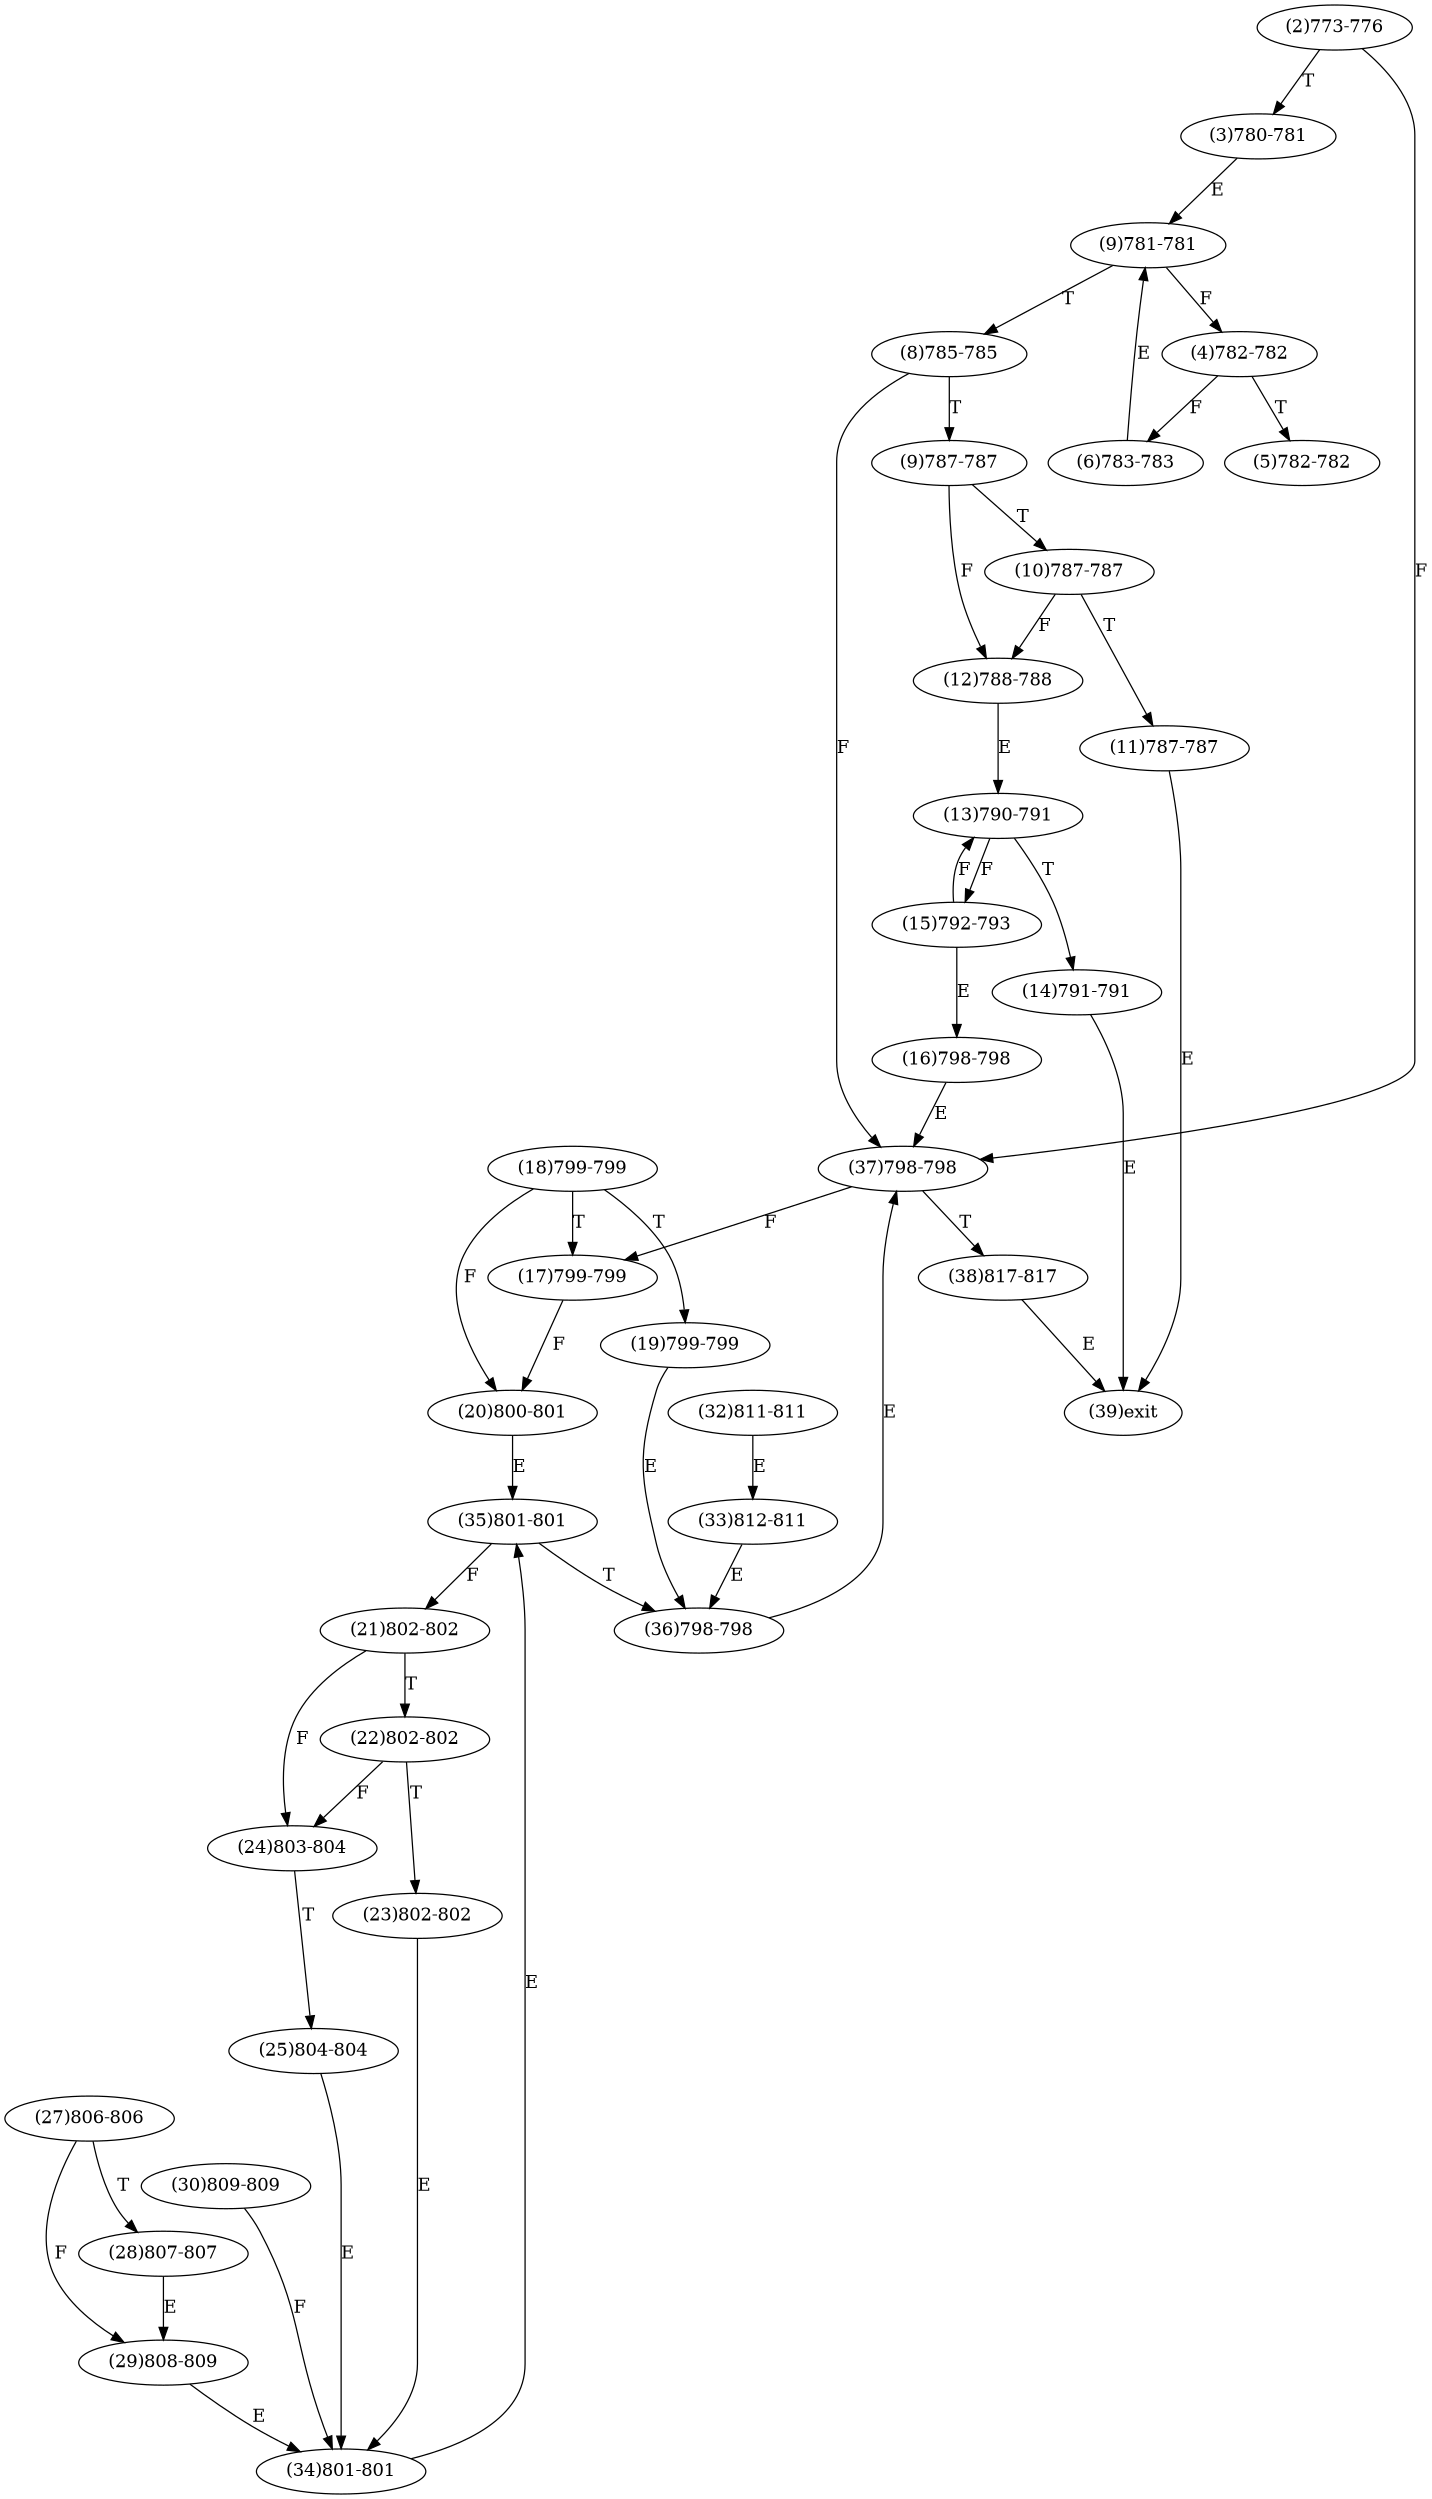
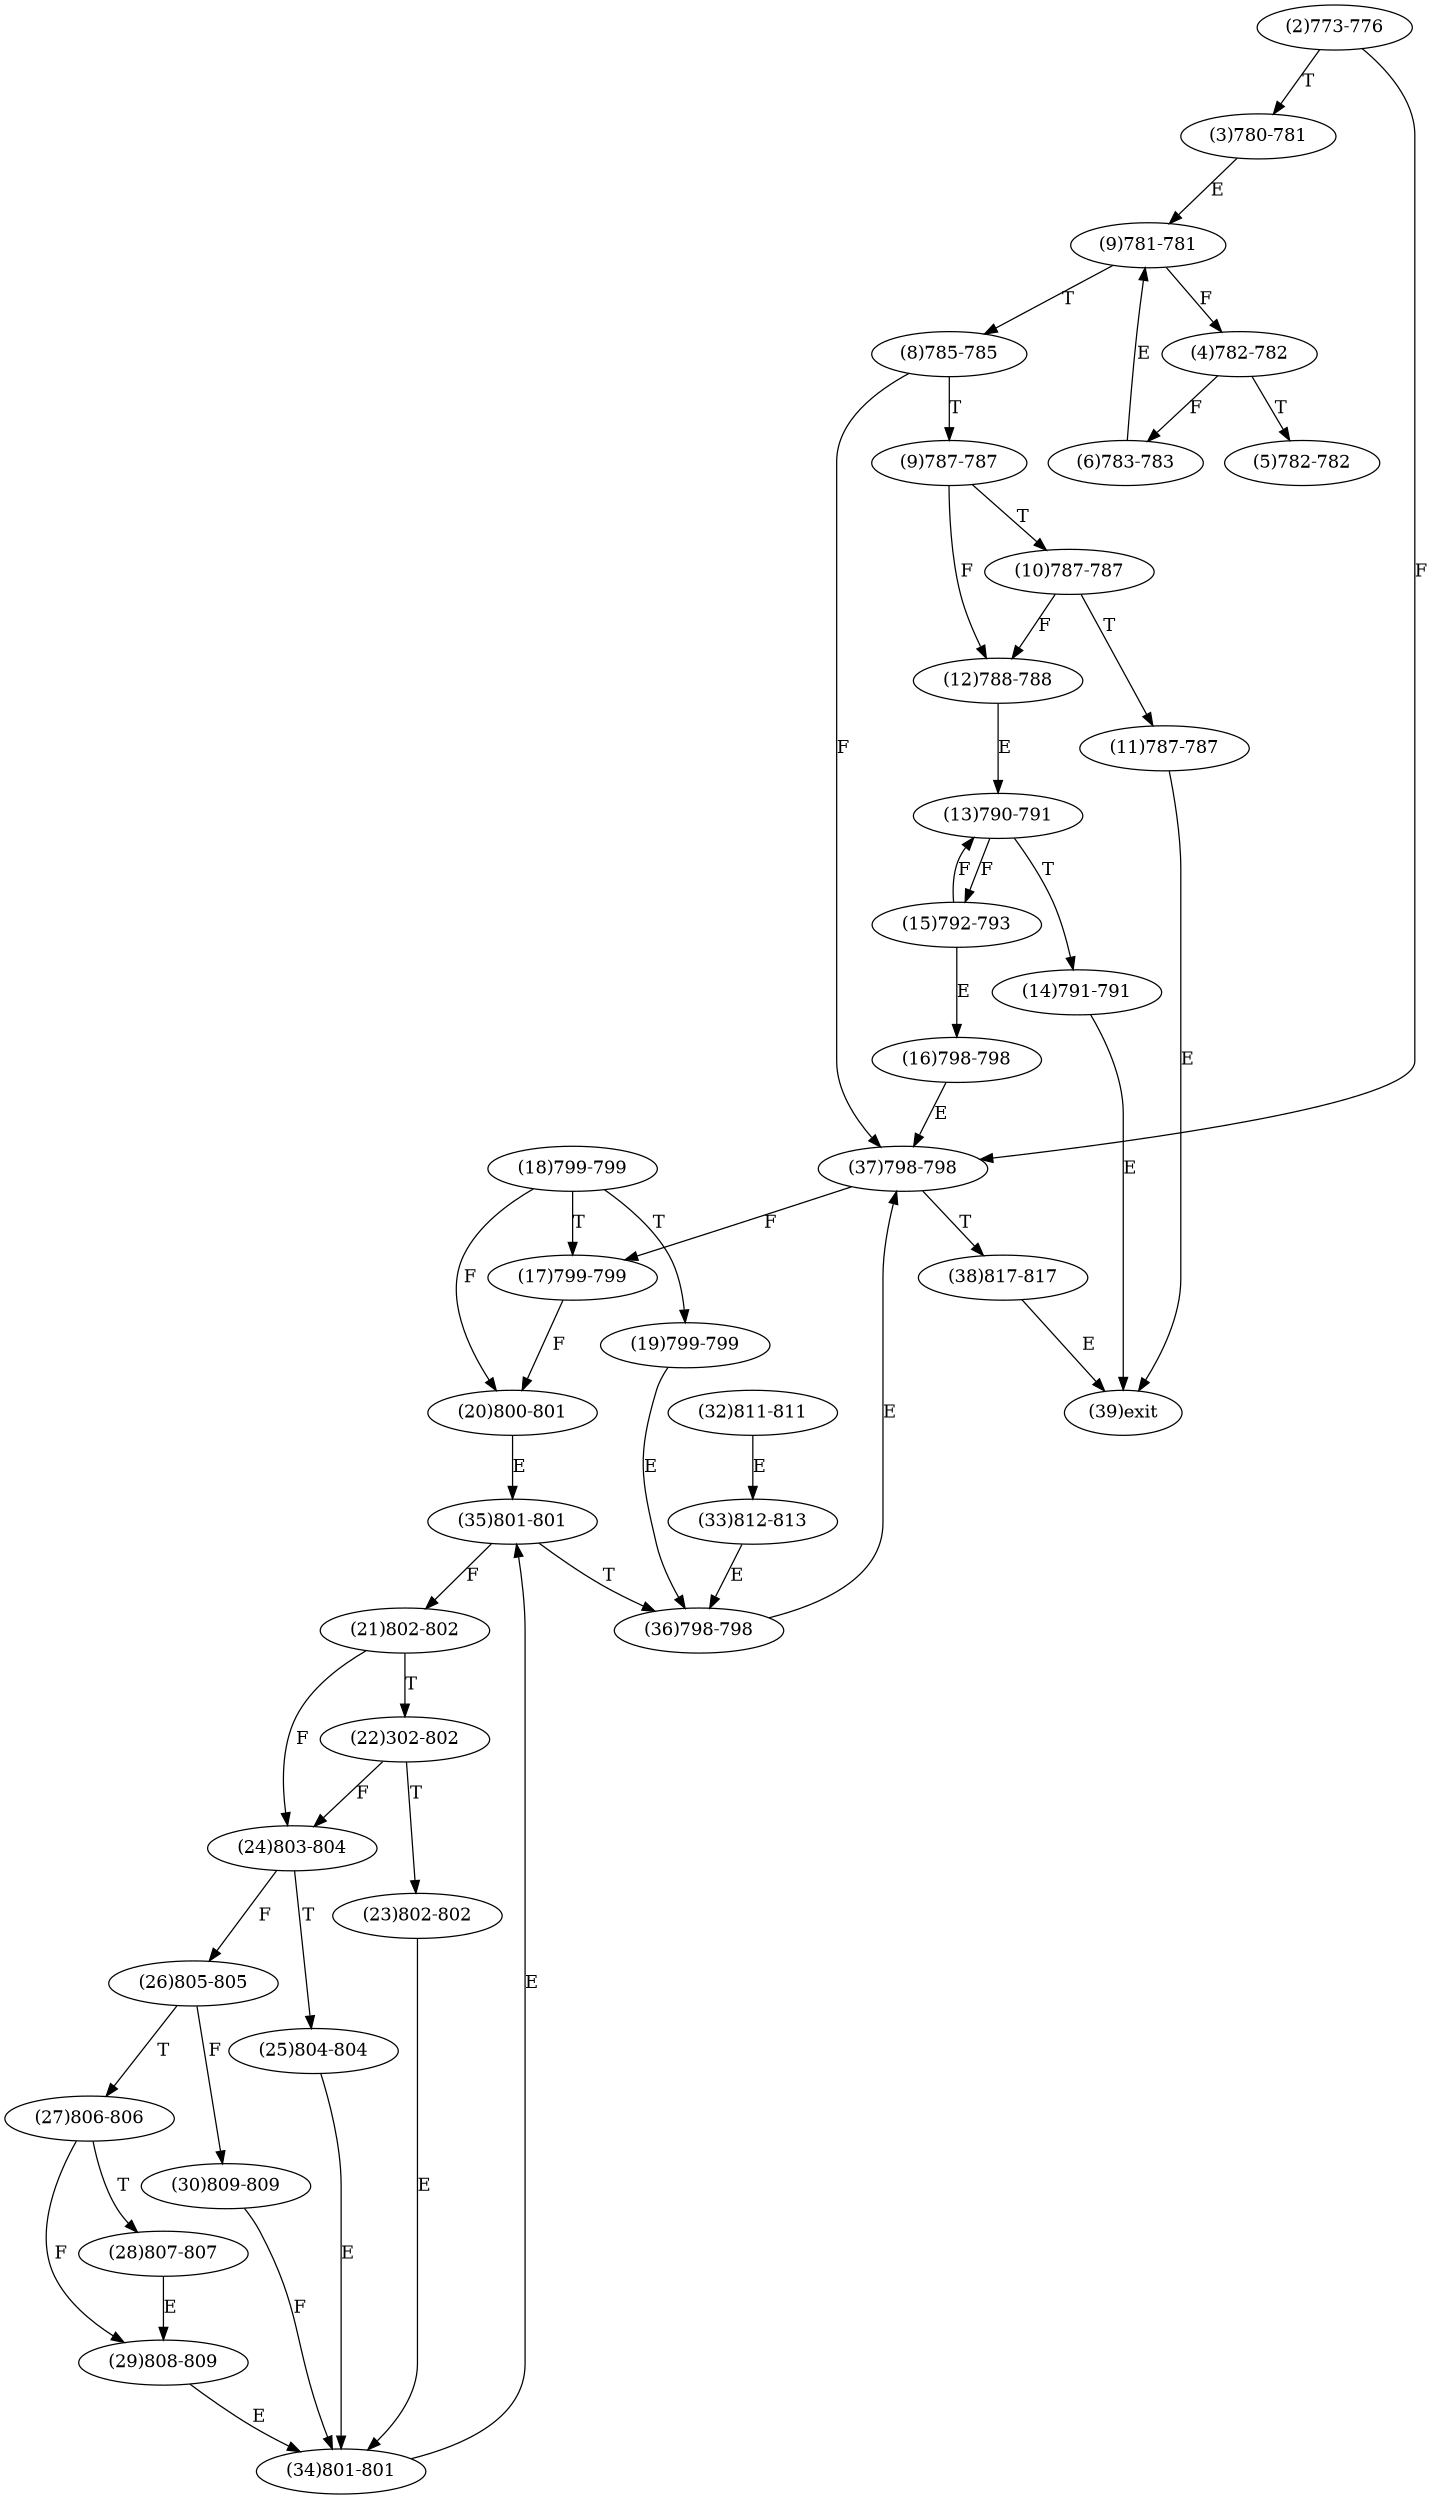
(753, 1522) -> (753, 1522)
(405, 1739) -> (405, 1739)
none -> (193, 1983)
